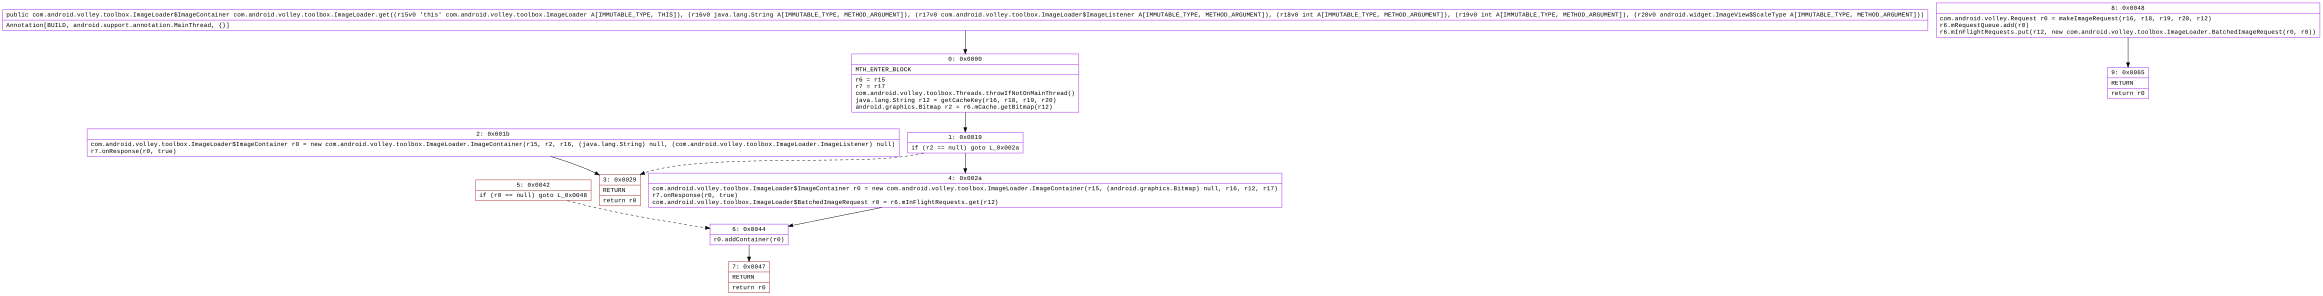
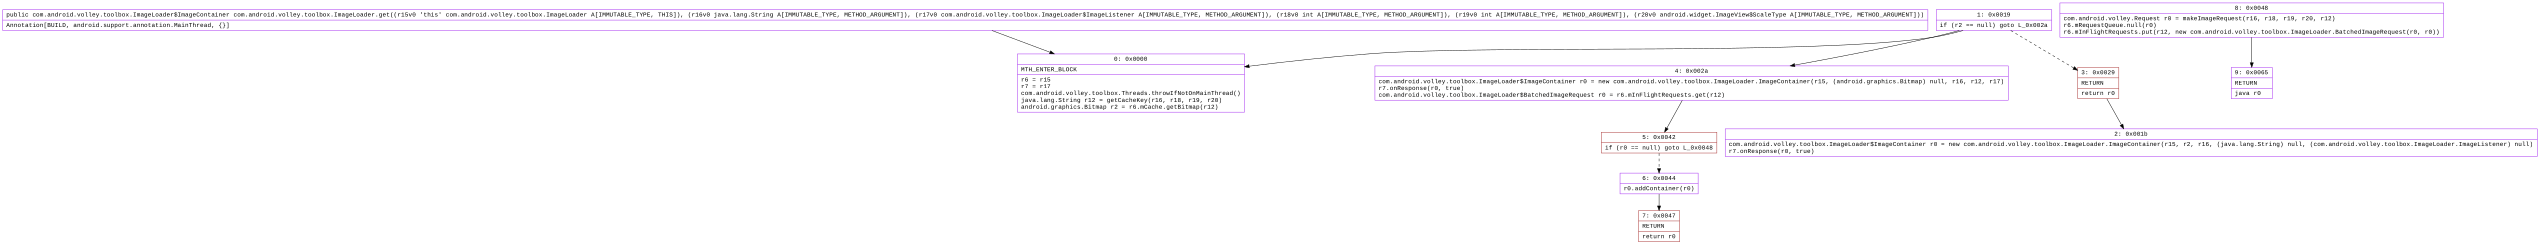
(1985, 25) -> (2110, 25)
(2128, 93) -> (2248, 93)
(965, 120) -> (1606, 49)
(573, 164) -> (2114, 112)
(837, 216) -> (1675, 114)
